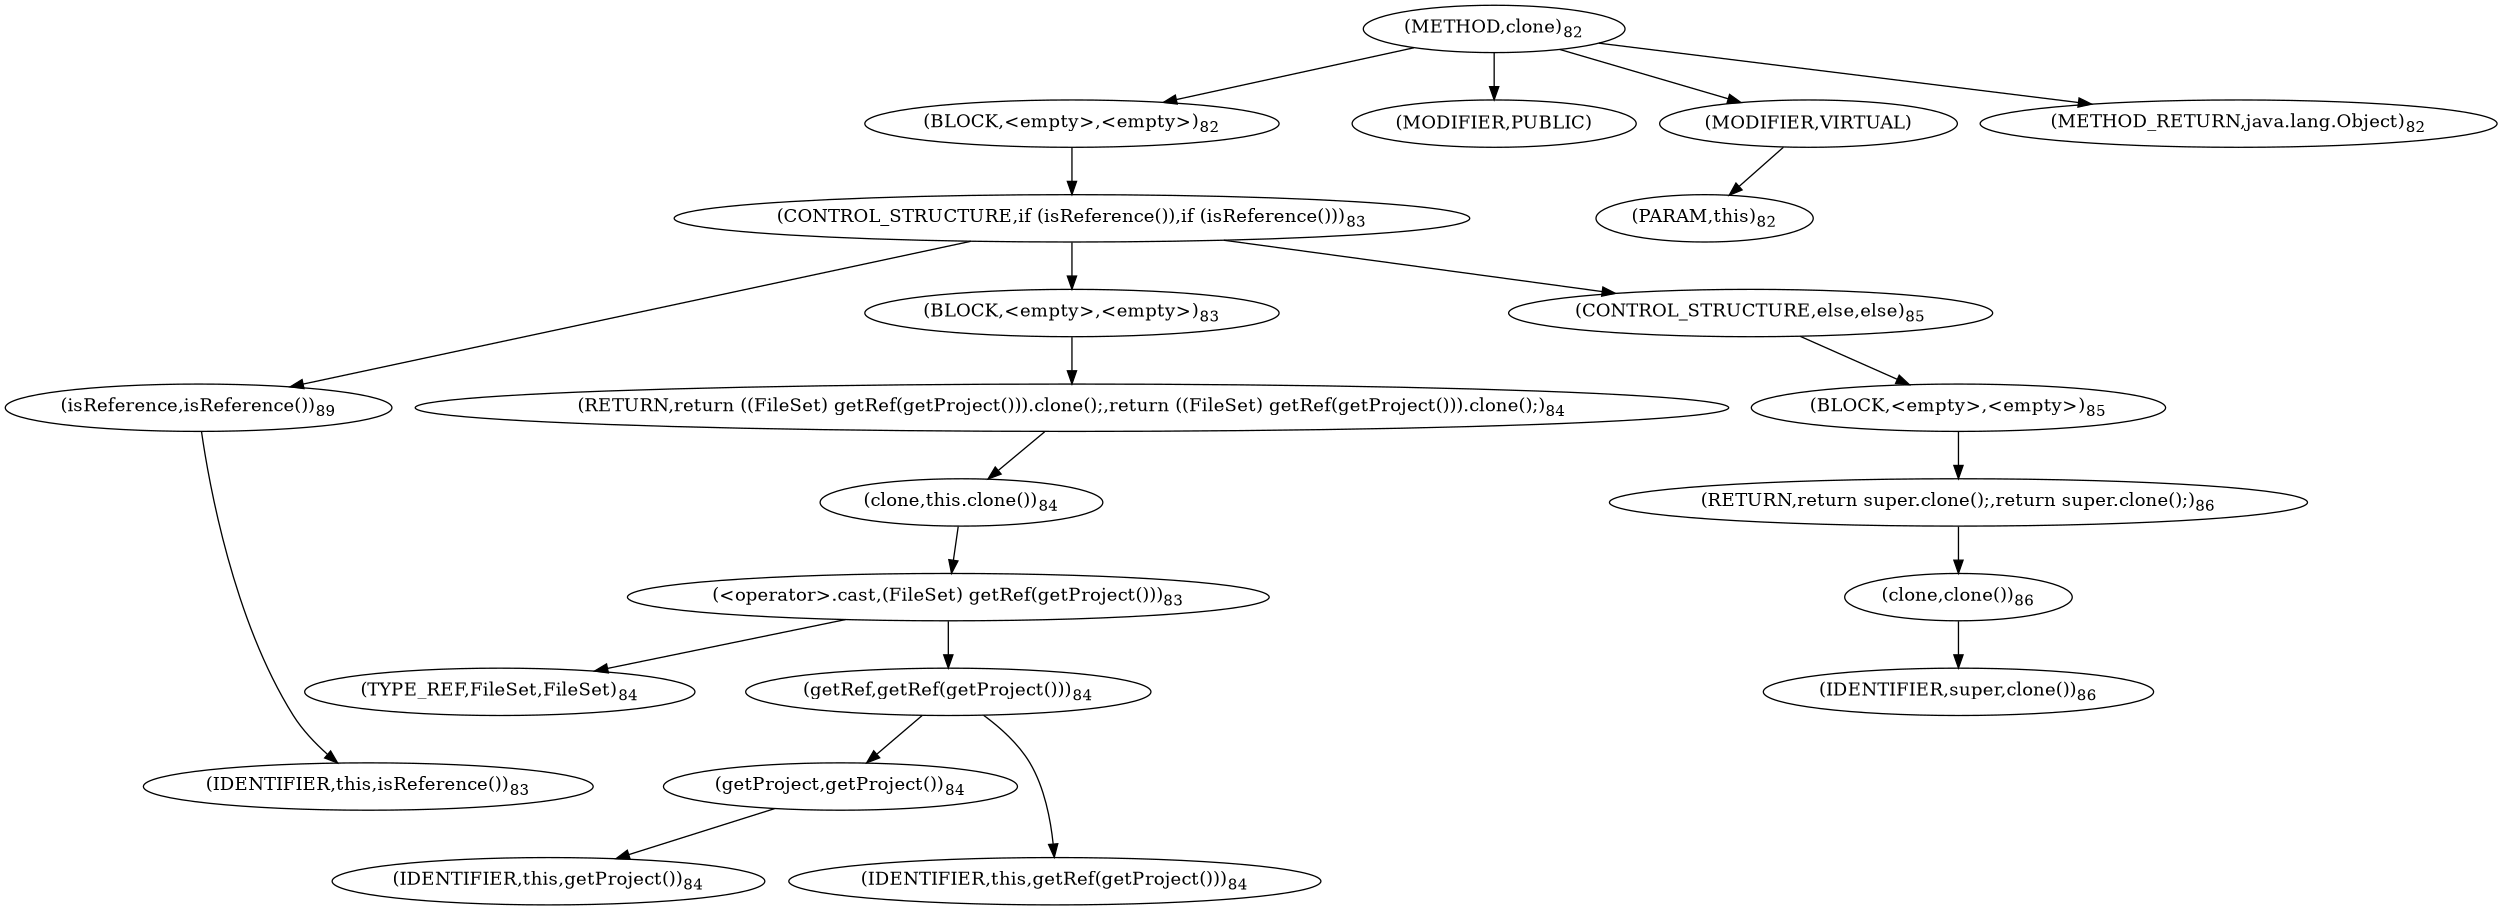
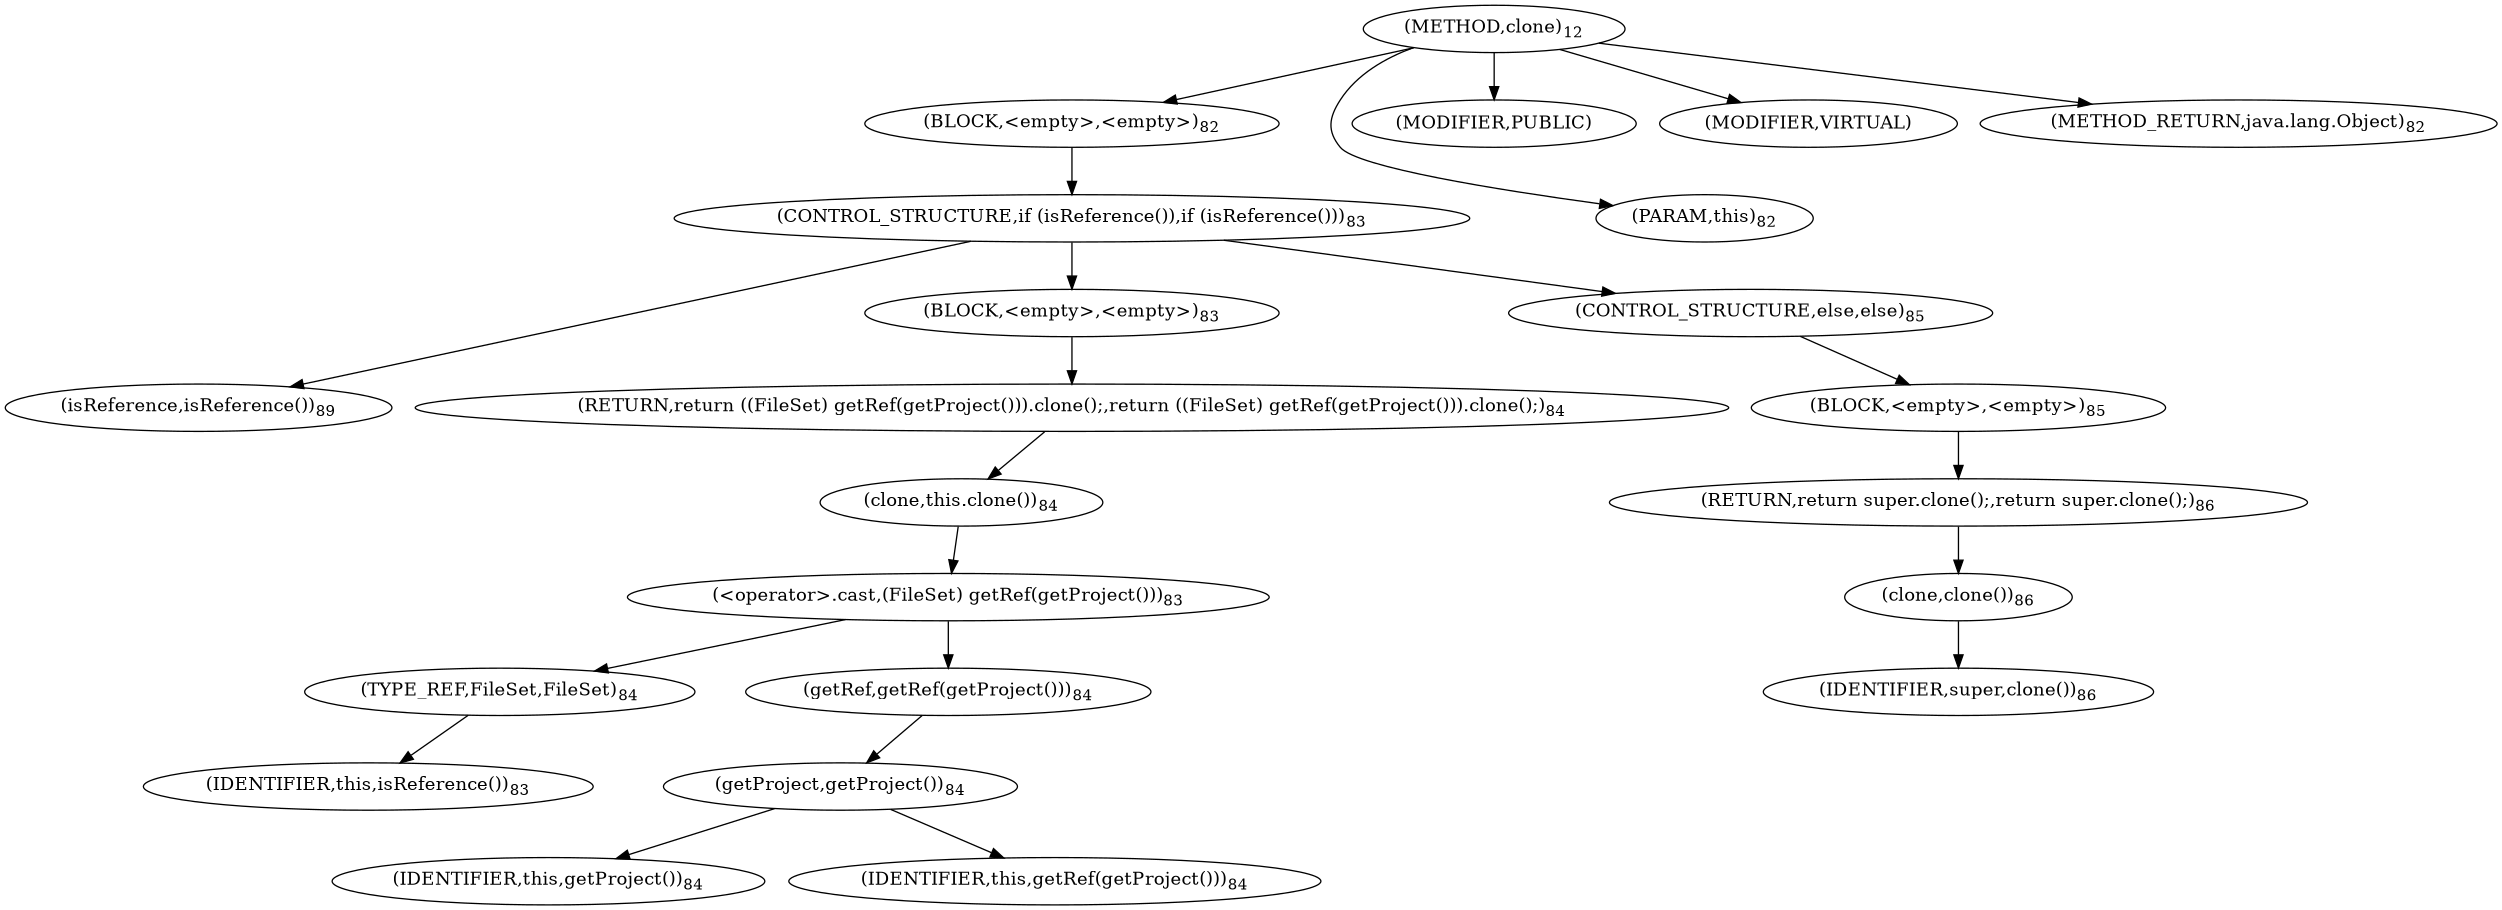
(1574, 27) -> (1574, 27)
(1761, 167) -> (1398, 169)
(242, 603) -> (440, 735)
(1034, 771) -> (941, 831)
